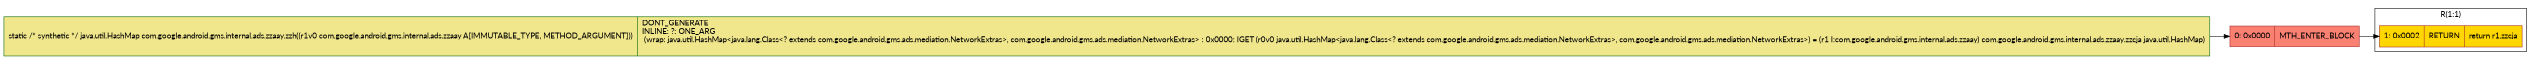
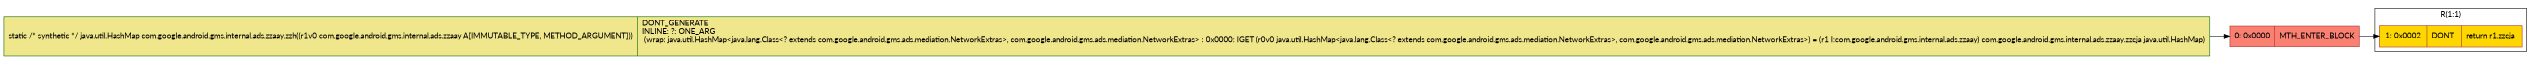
(2444, 36) -> (2443, 36)
